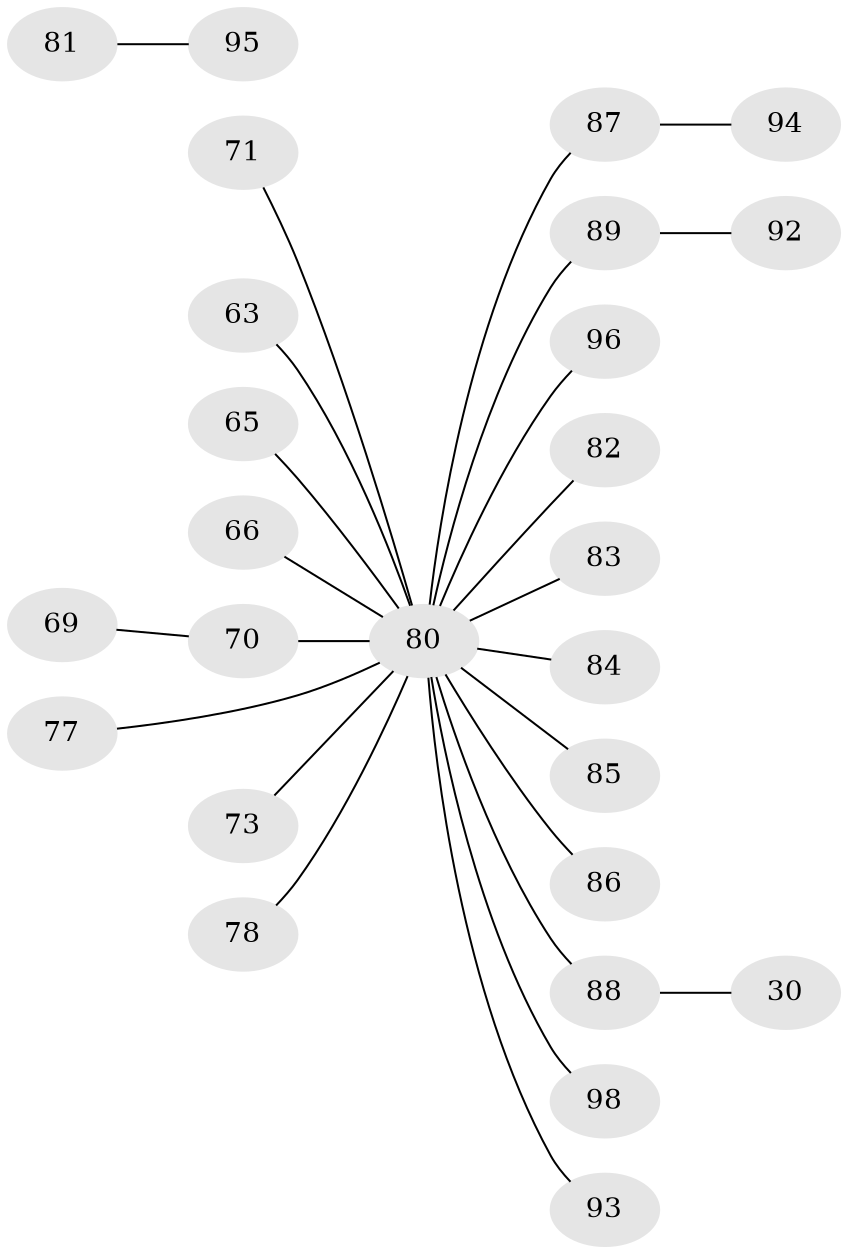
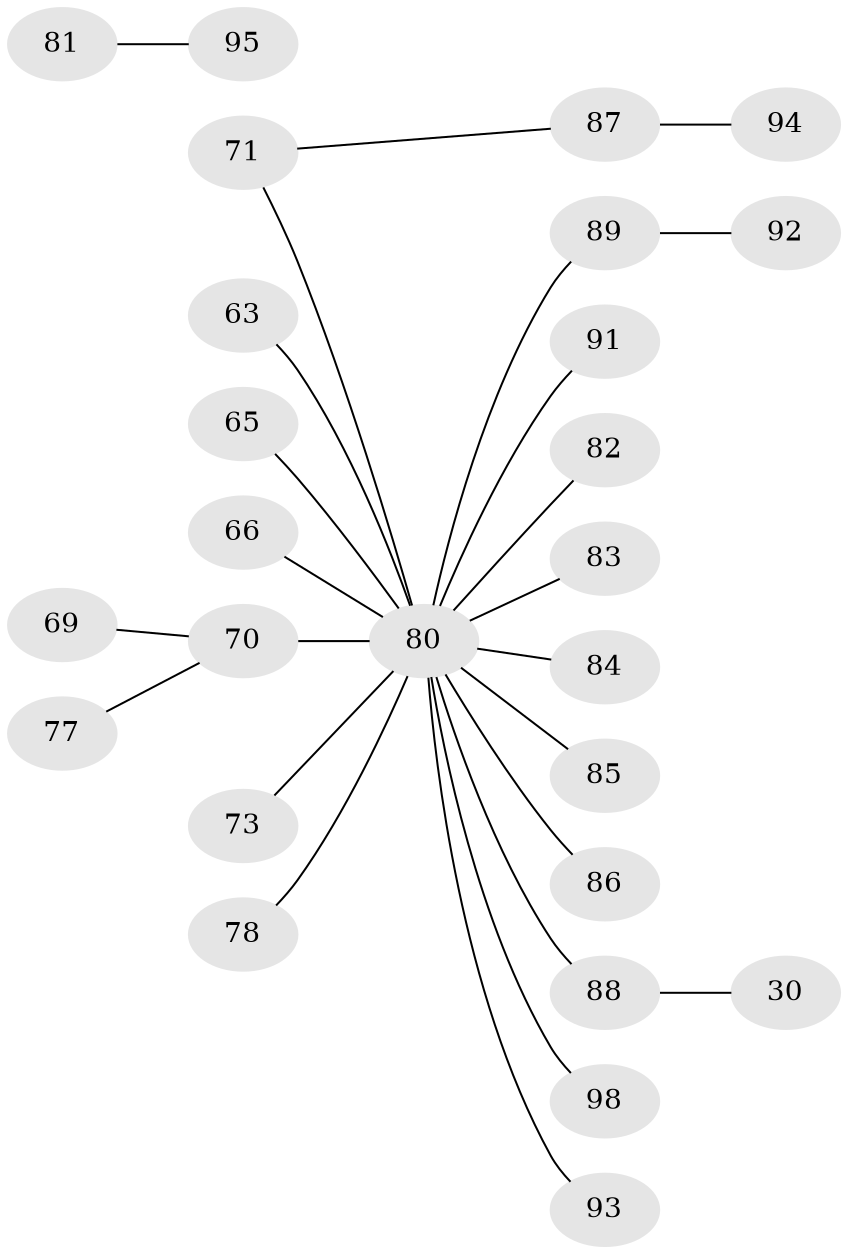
(605, 342) -> (605, 342)
(475, 370) -> (424, 139)
(251, 707) -> (153, 687)
